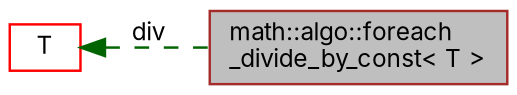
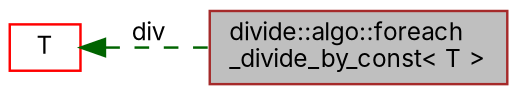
(359, 48) -> (359, 48)
